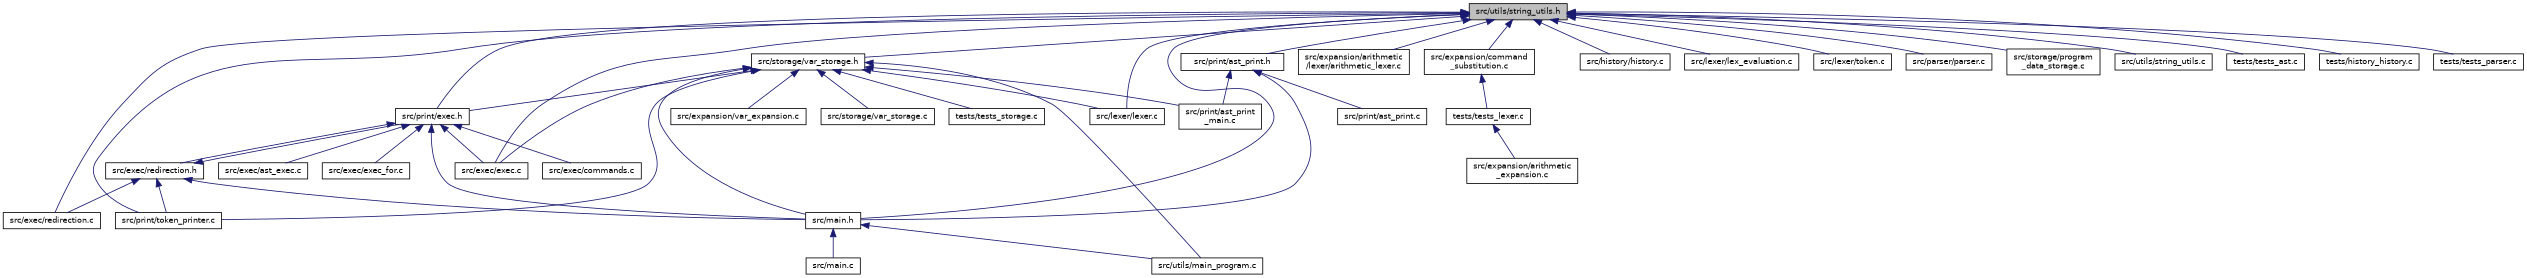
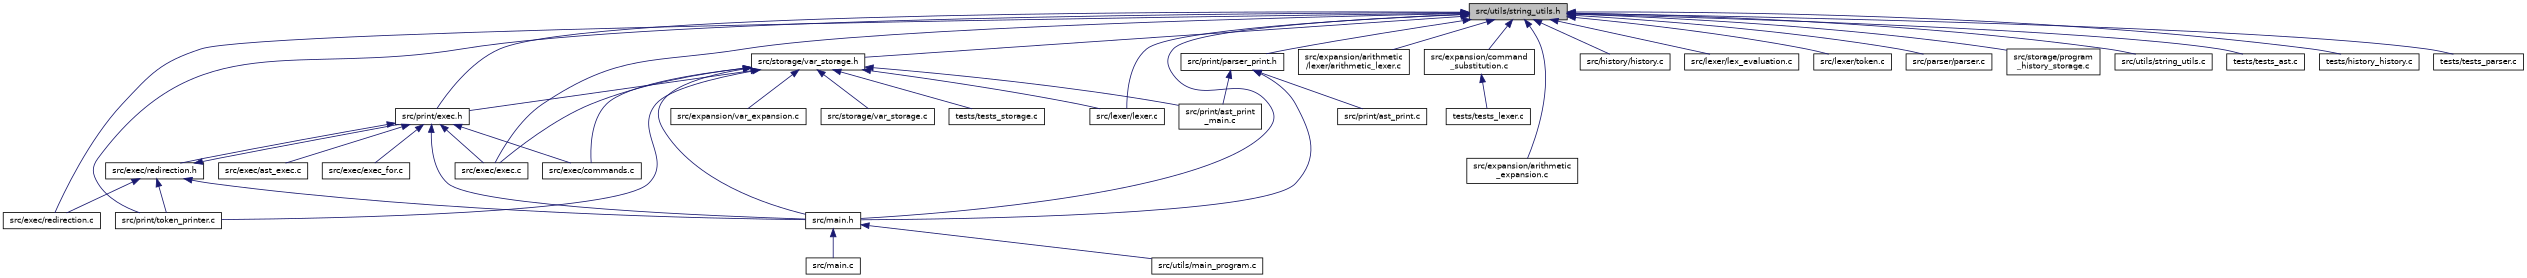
(1232, 62) -> (1232, 62)
(2053, 62) -> (2053, 62)
(1064, 113) -> (606, 105)
(1506, 145) -> (1545, 92)
